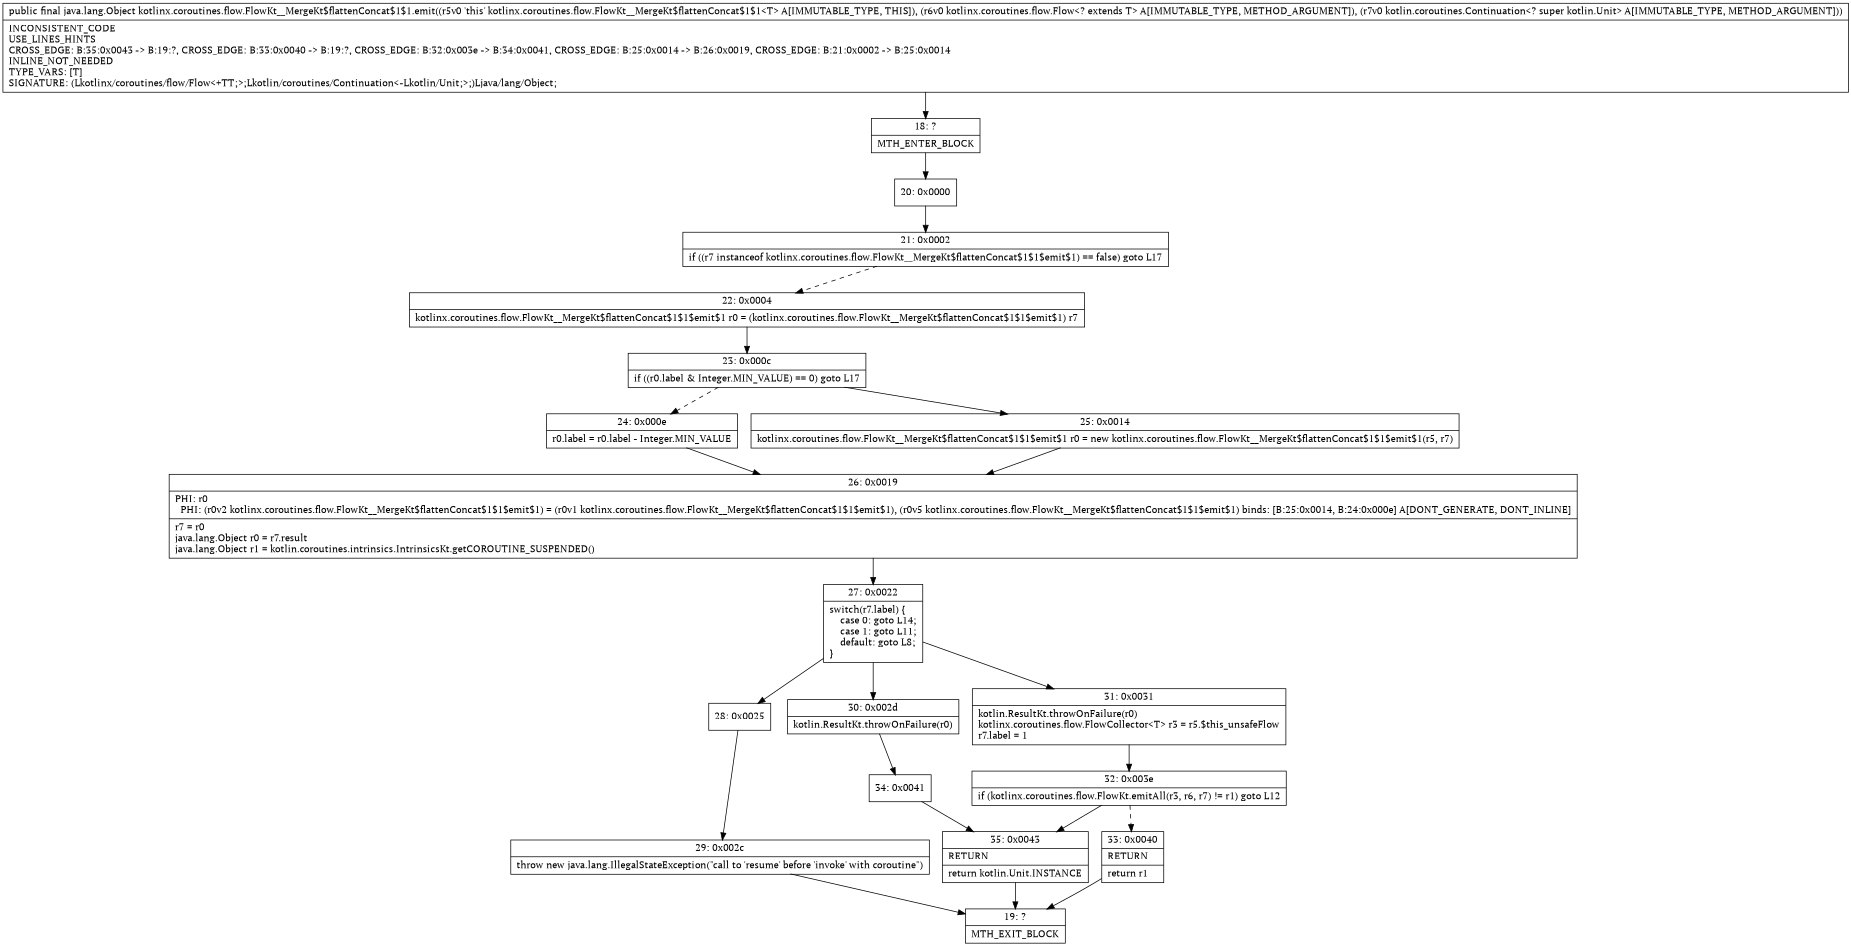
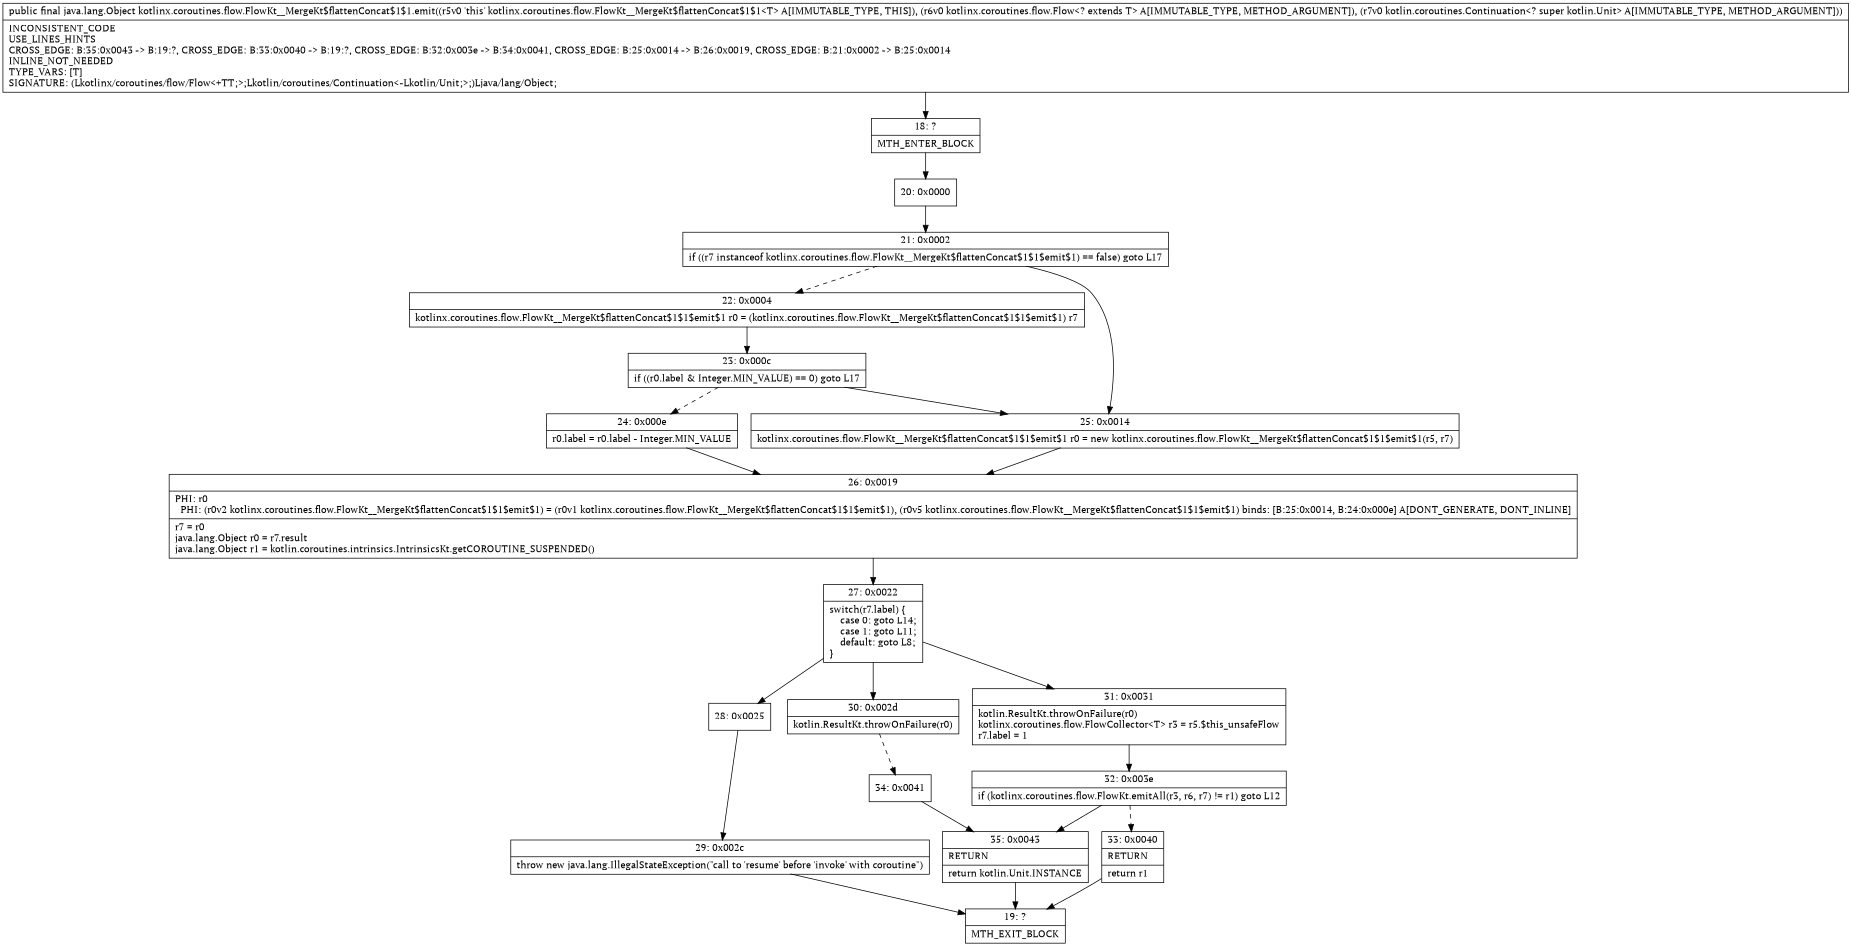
none -> (1103, 313)
(886, 751) -> (886, 751)
